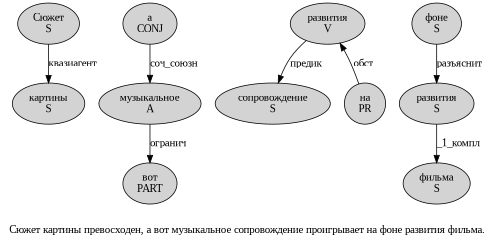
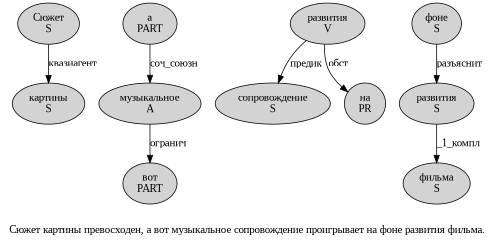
(150, 24) -> (150, 24)
(352, 67) -> (328, 68)
